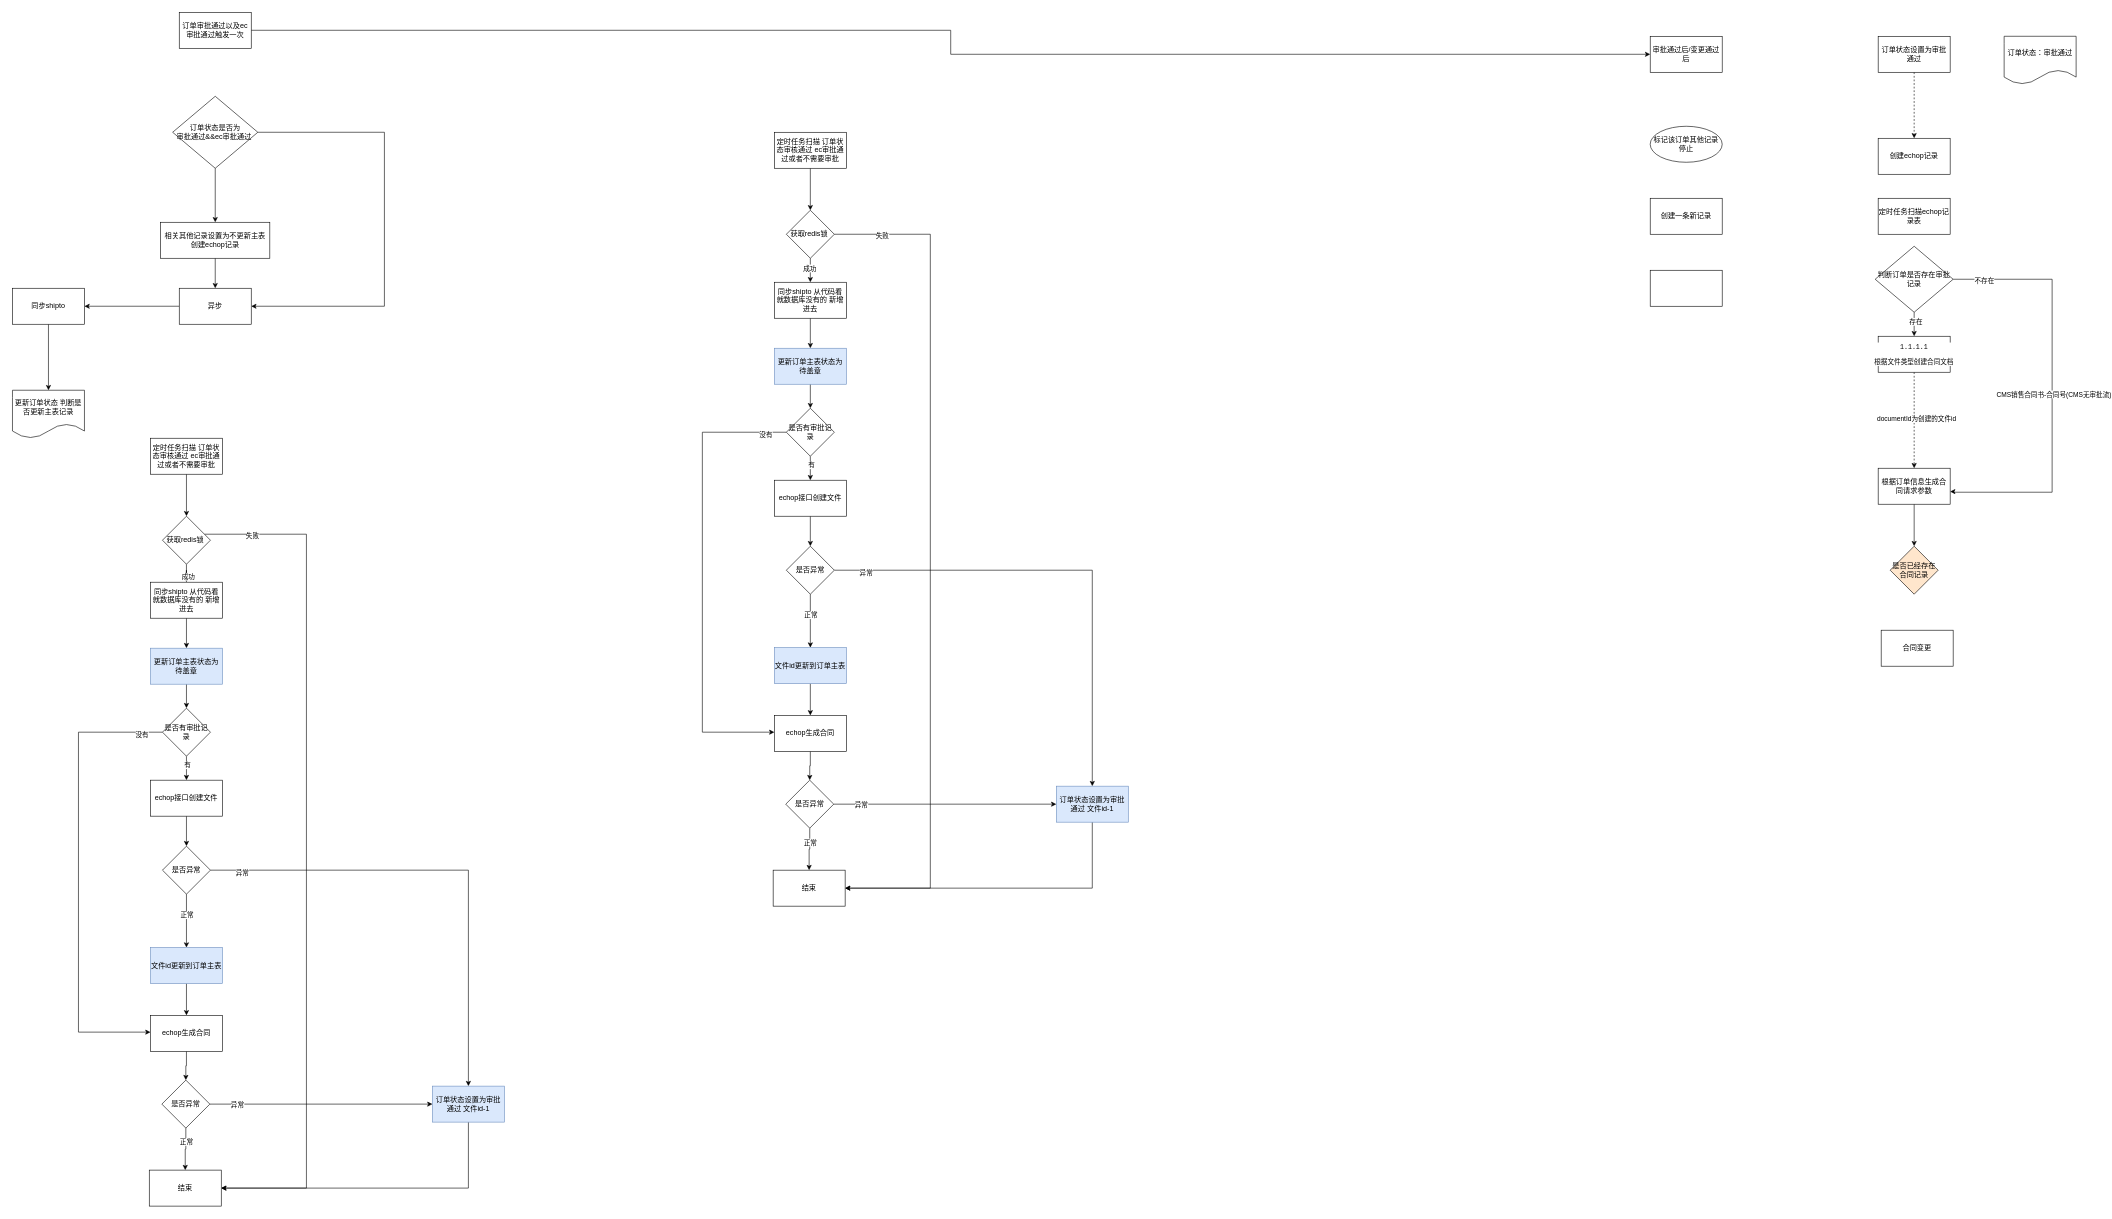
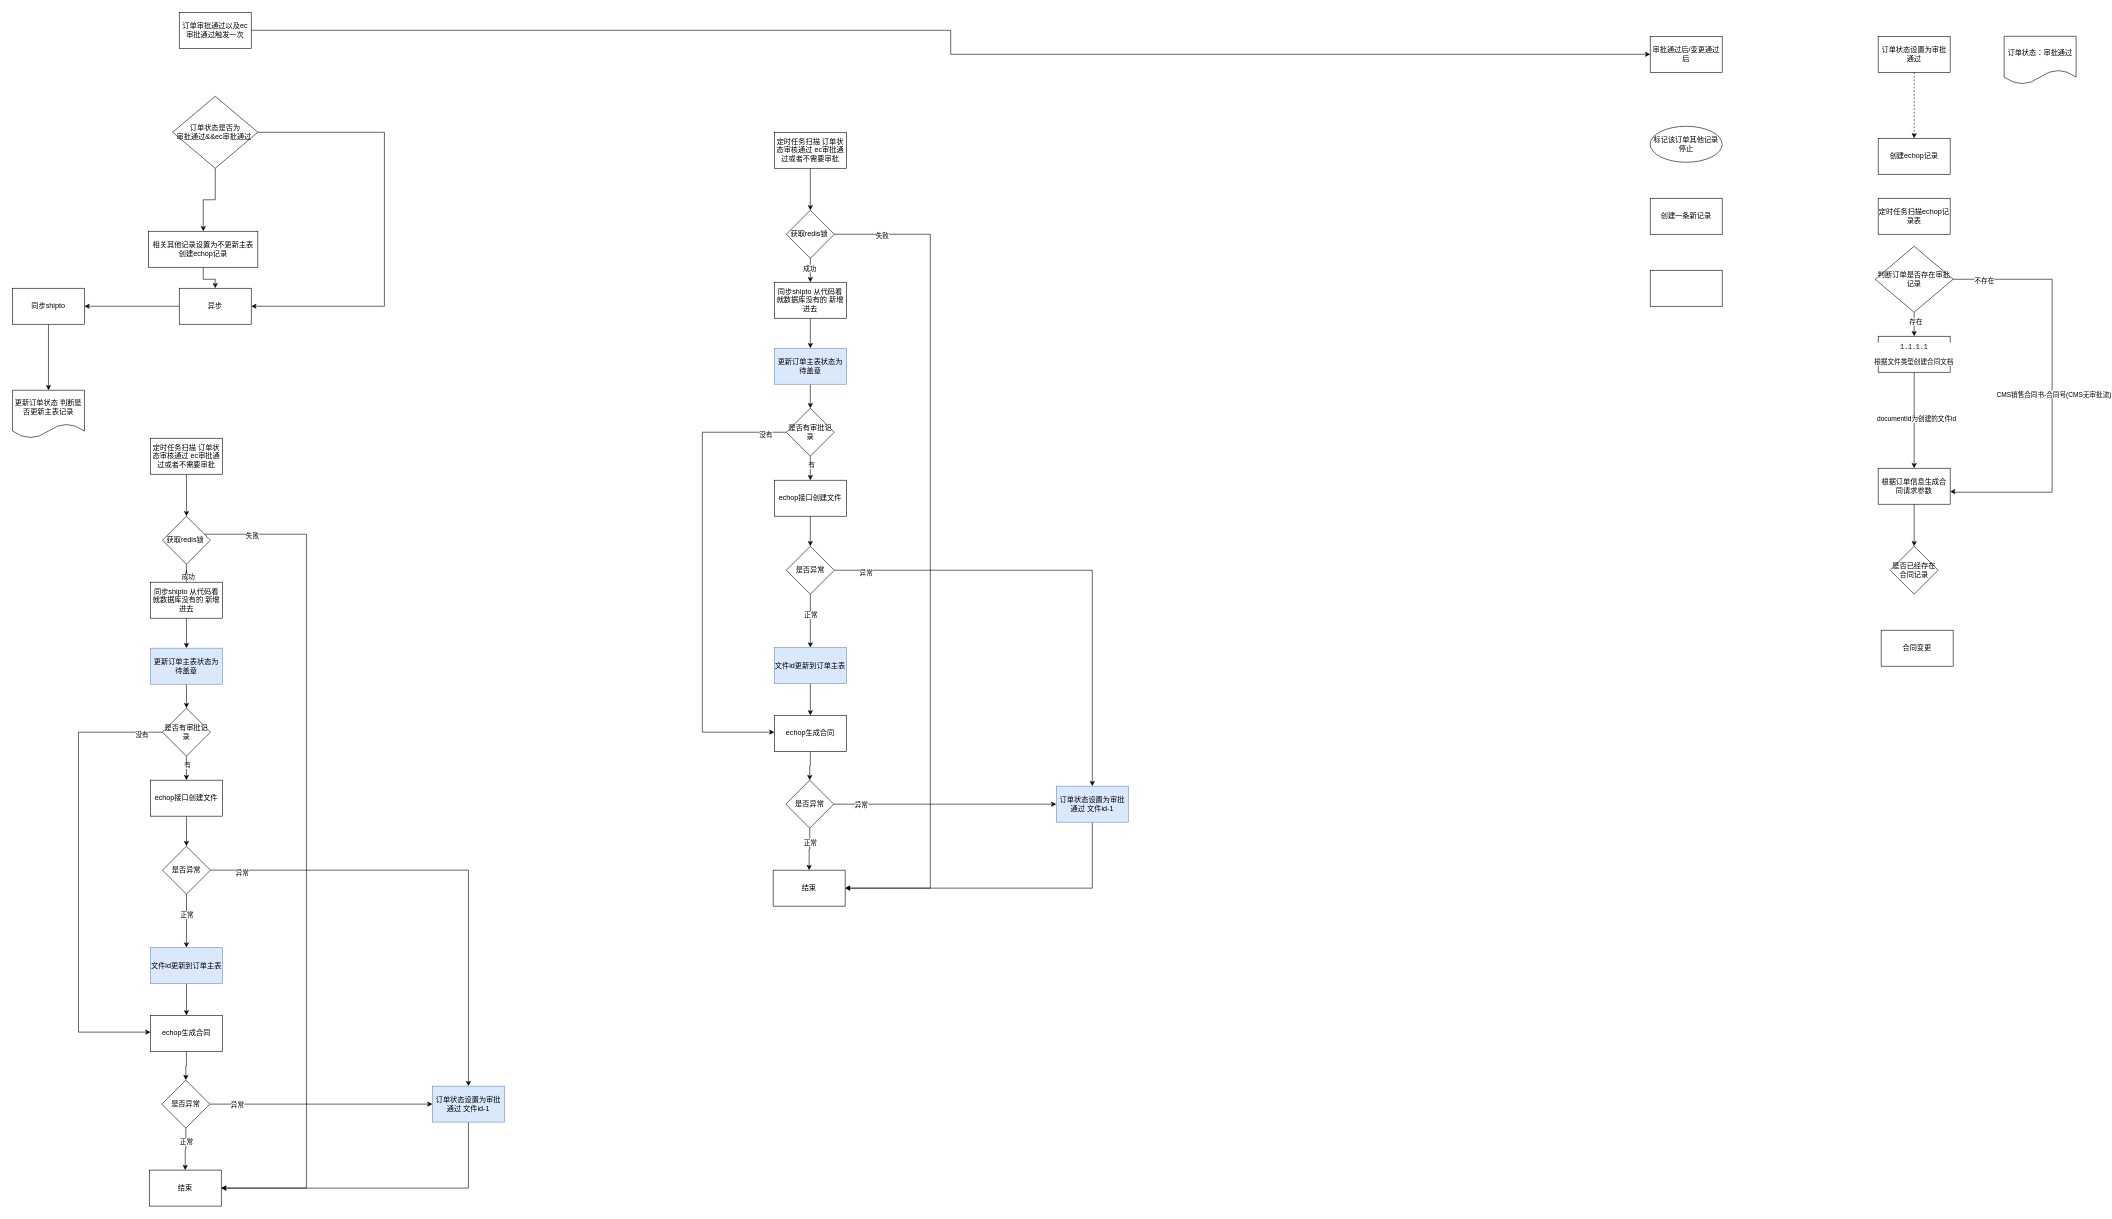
(215, 240) -> (203, 249)
(1914, 416) -> (1914, 416)
(1914, 570) -> (1914, 570)
